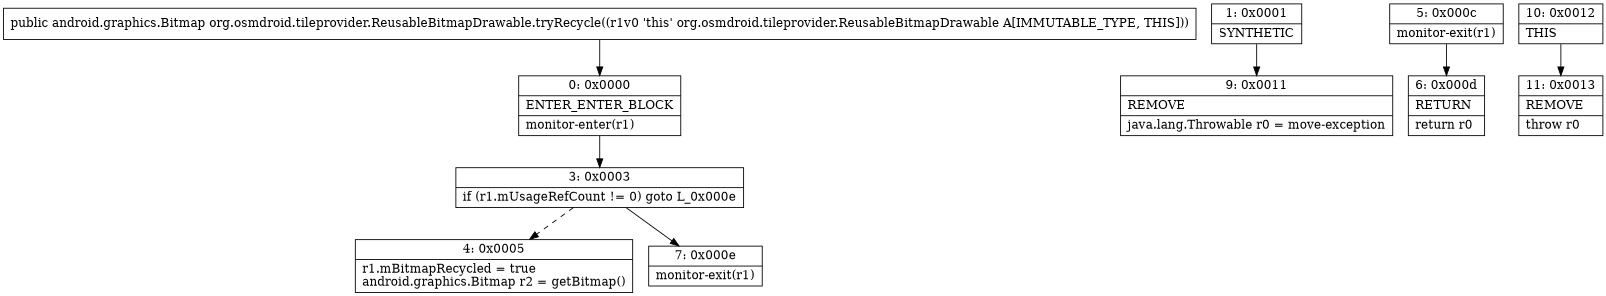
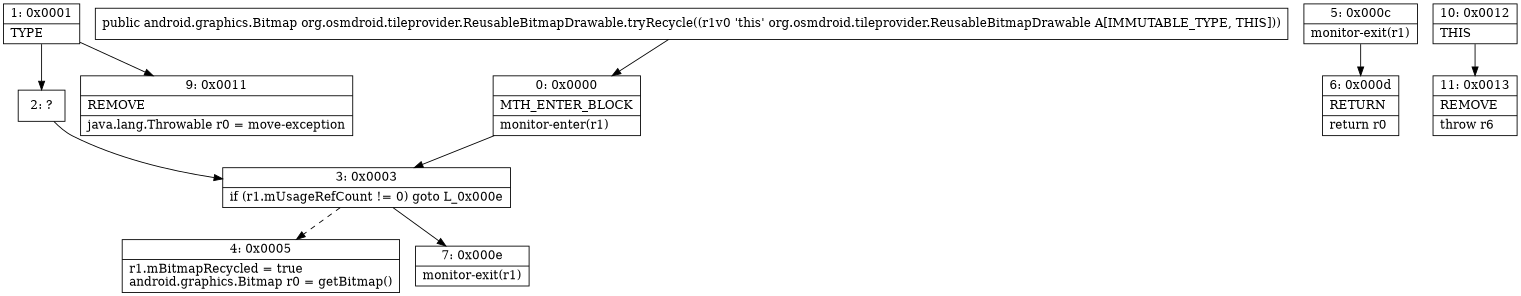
(1257, 33) -> (27, 33)
(600, 105) -> (567, 105)
none -> (42, 106)
(1553, 125) -> (1467, 125)
(494, 282) -> (261, 282)
